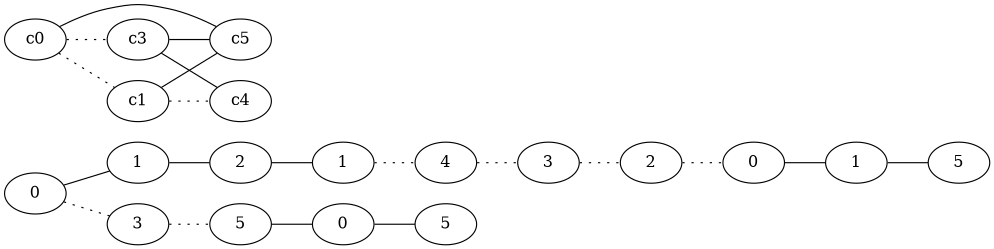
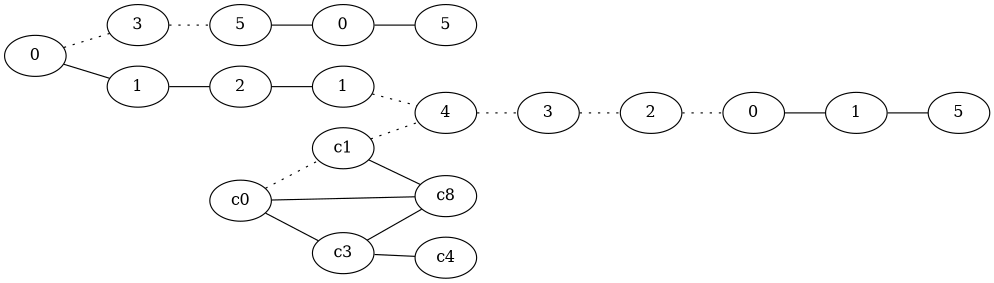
(87, 40) -> (292, 227)
(241, 40) -> (446, 196)
(189, 101) -> (394, 131)
